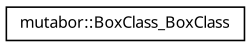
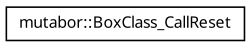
(125, 24) -> (125, 24)
